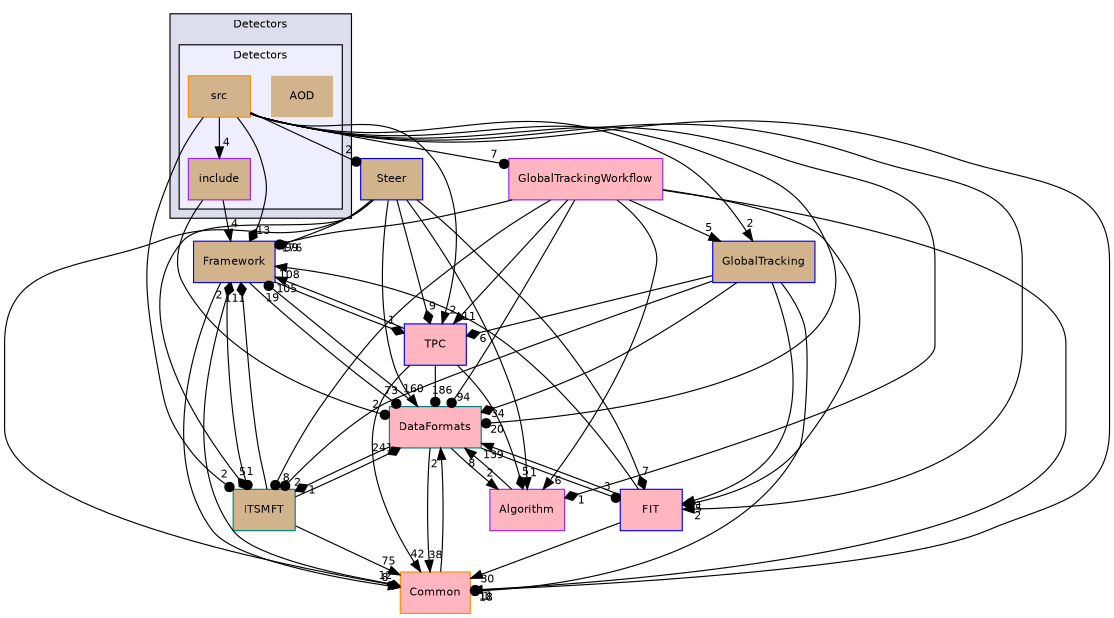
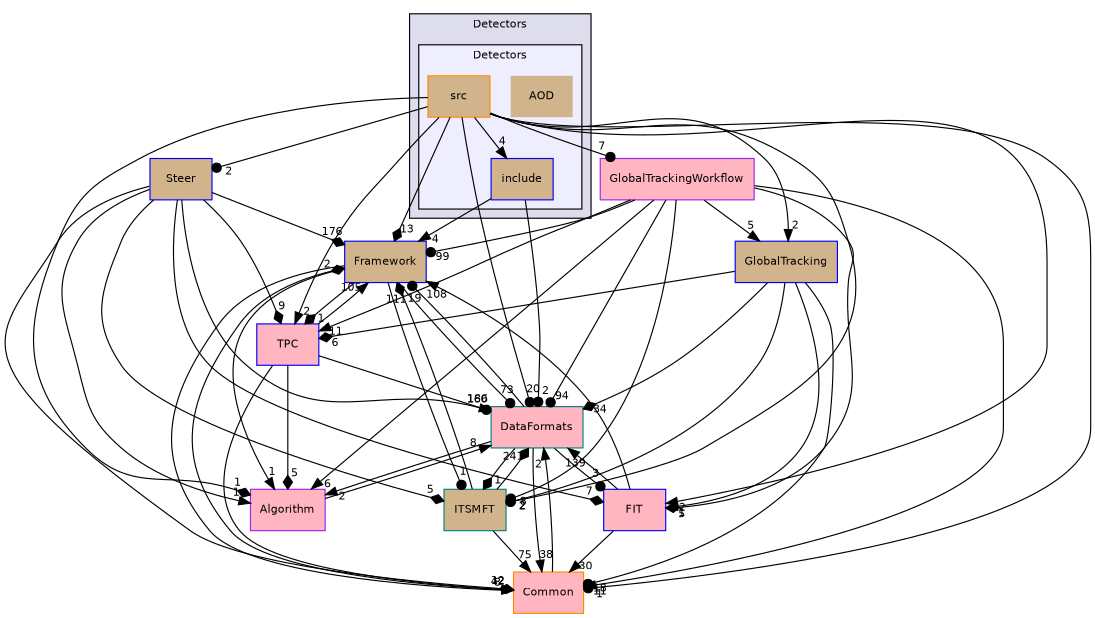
(219, 179) -> (522, 179)
none -> (239, 340)
